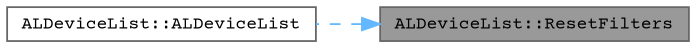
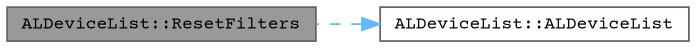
(339, 24) -> (339, 24)
